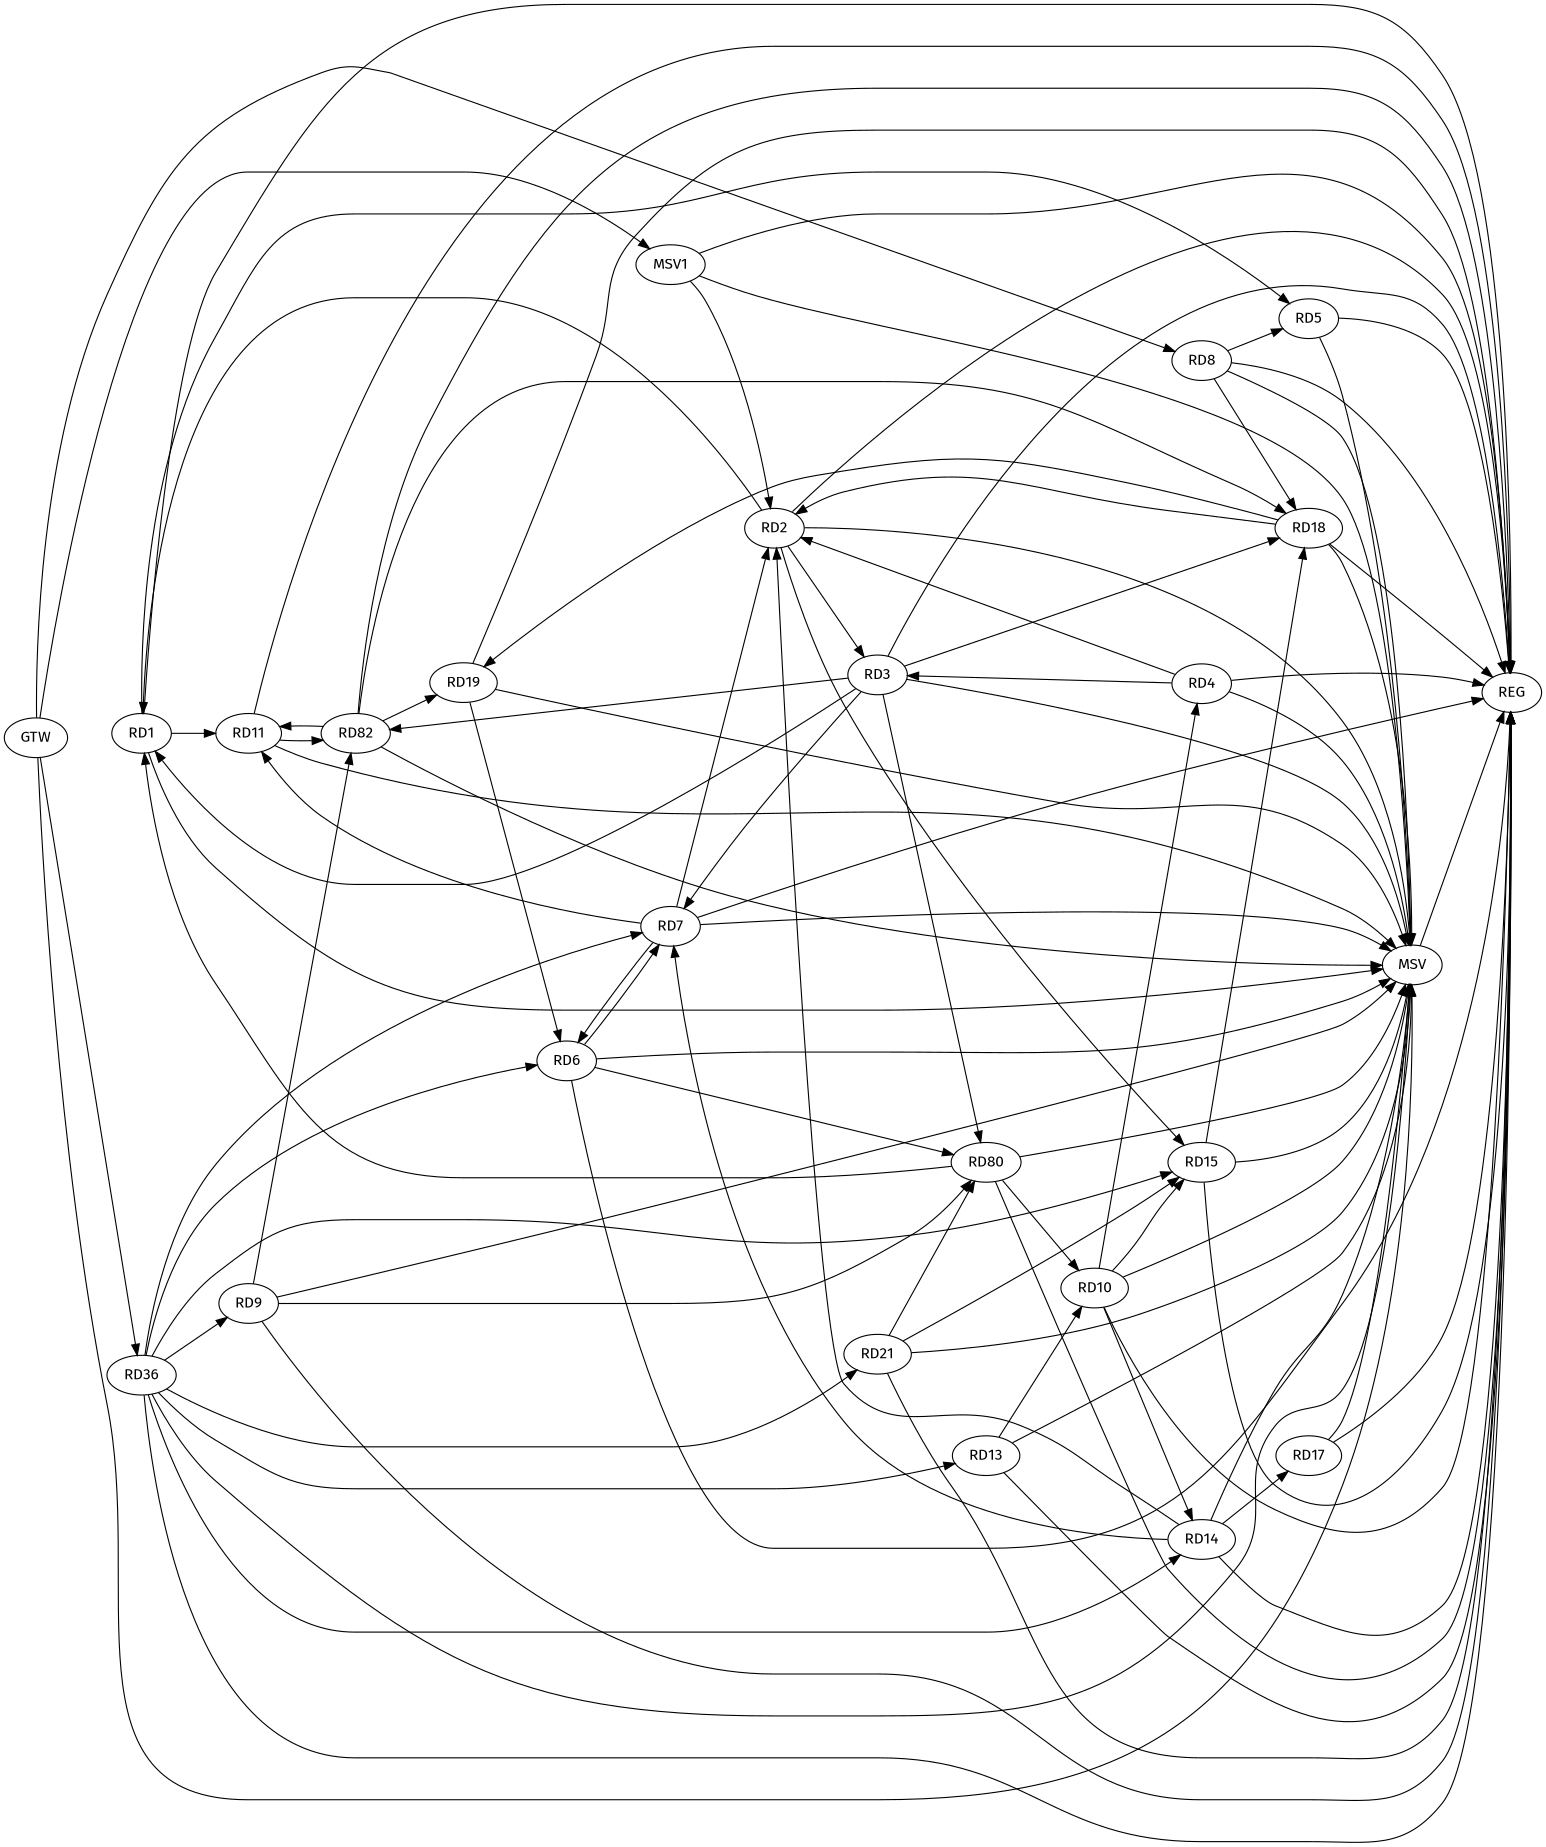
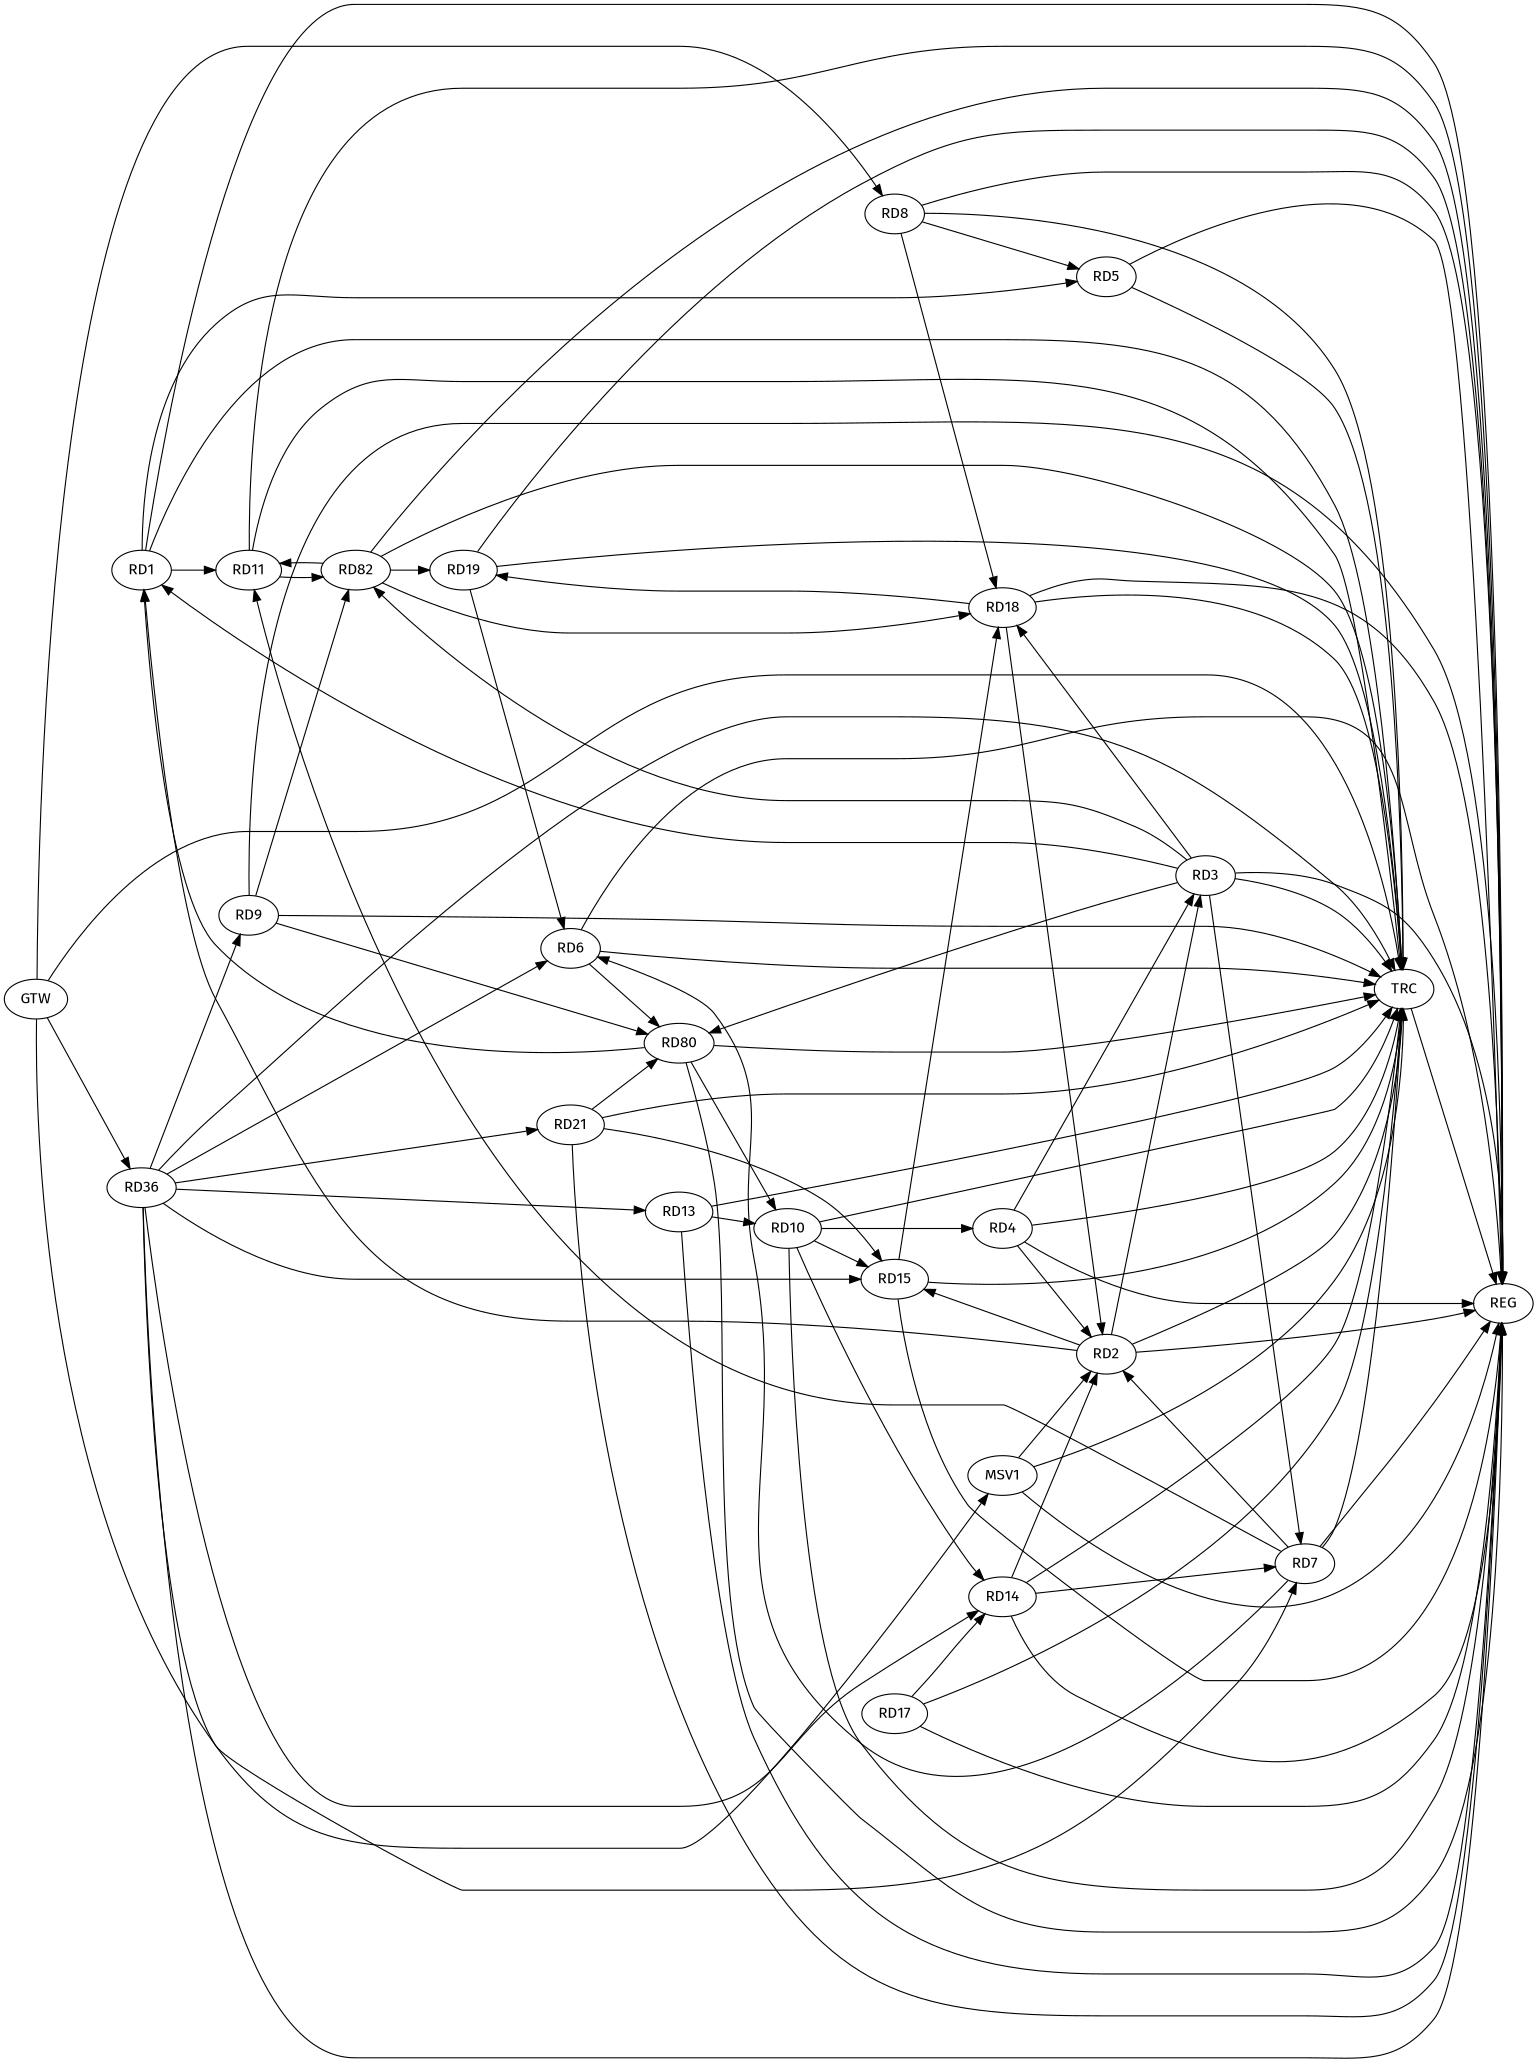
(1412, 965) -> (1404, 989)
(620, 1000) -> none
(1248, 1503) -> (945, 1659)
